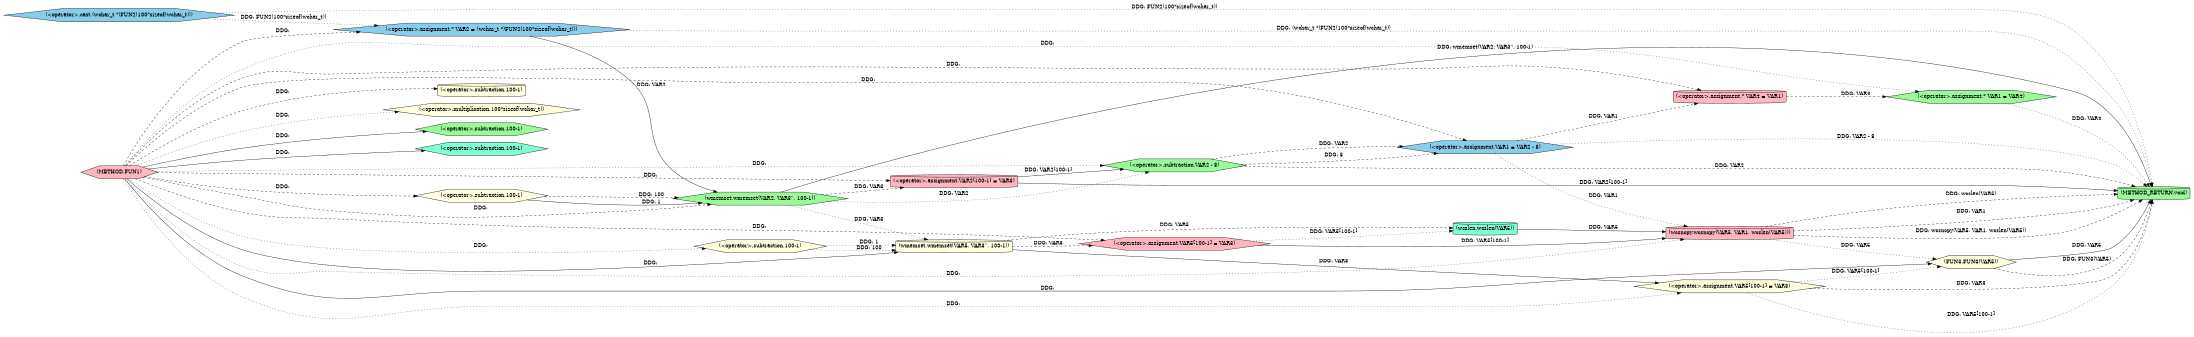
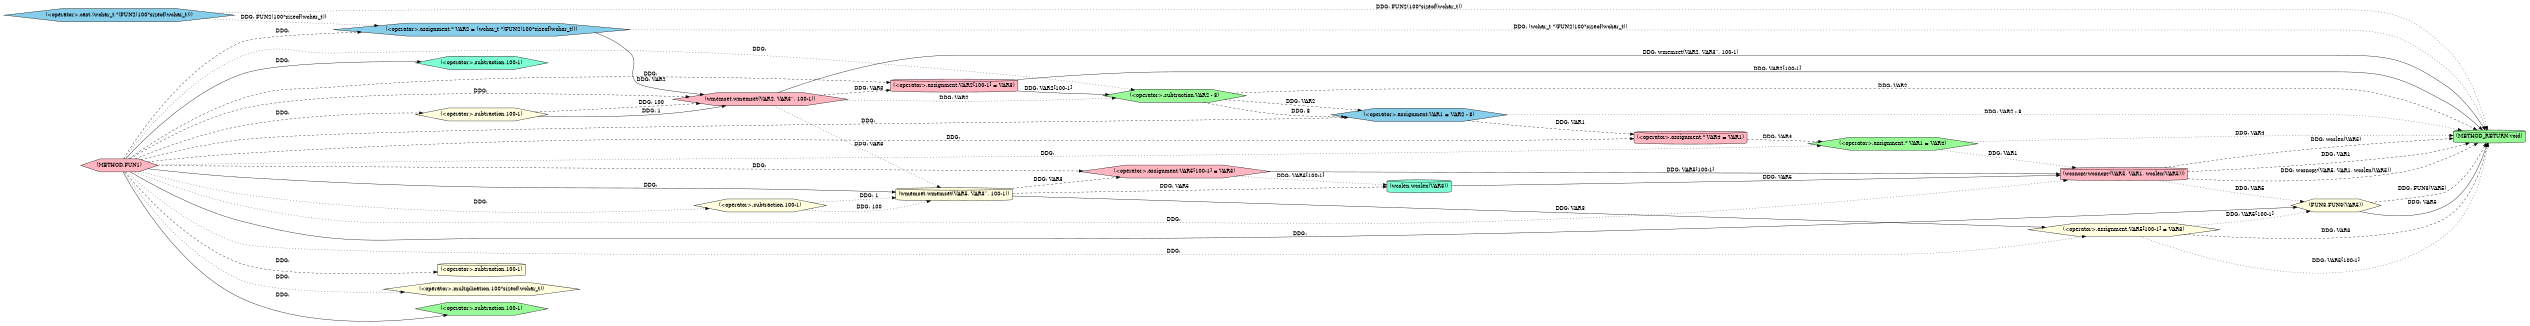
(760, 199) -> (760, 99)
(1585, 201) -> (2006, 159)
(1485, 229) -> (1419, 186)
